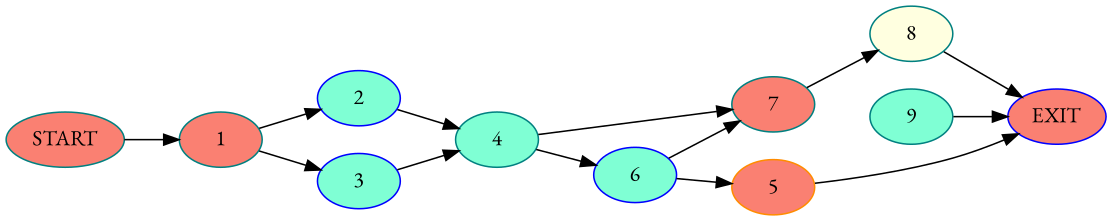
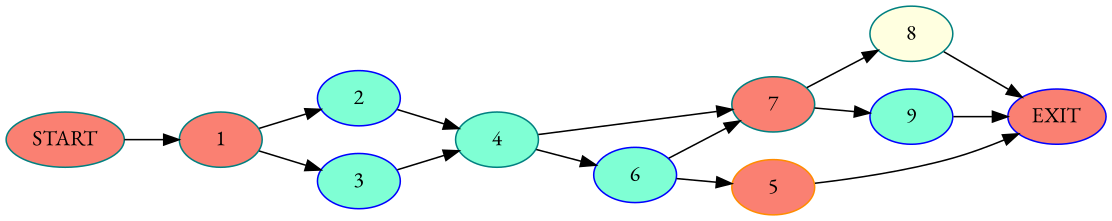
none -> (835, 110)
(911, 117) -> (911, 117)
